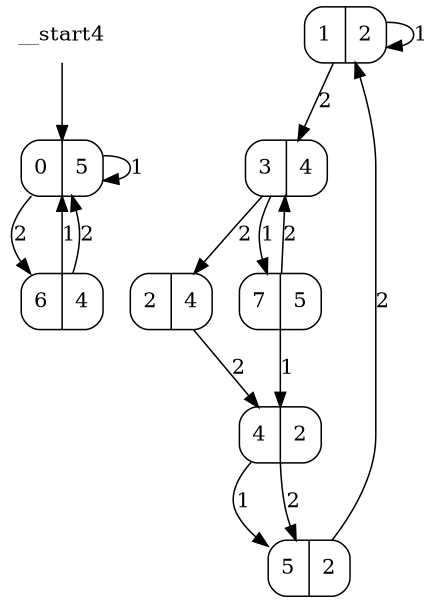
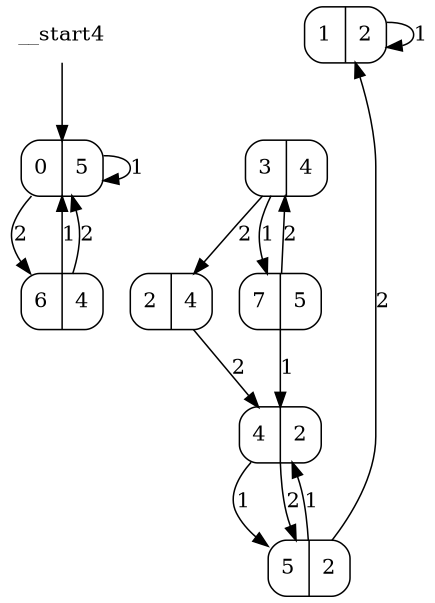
(319, 95) -> none
none -> (305, 508)
